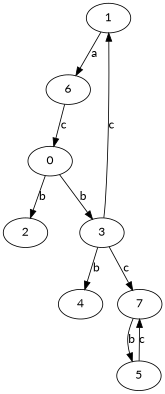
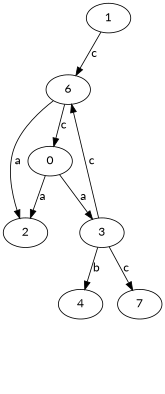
(94, 54) -> (94, 54)
(108, 130) -> (86, 165)
none -> (14, 149)
(42, 197) -> (42, 197)
(83, 197) -> (83, 197)
(139, 376) -> none
